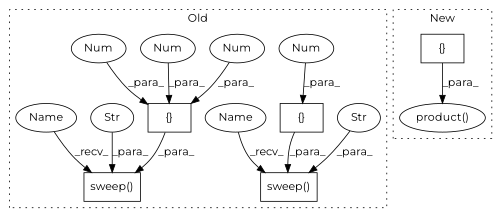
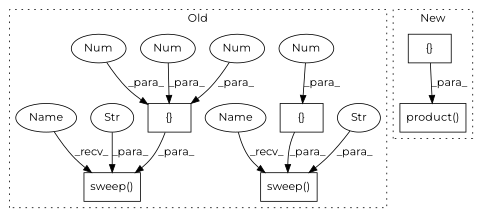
(442, 118) -> (433, 118)
